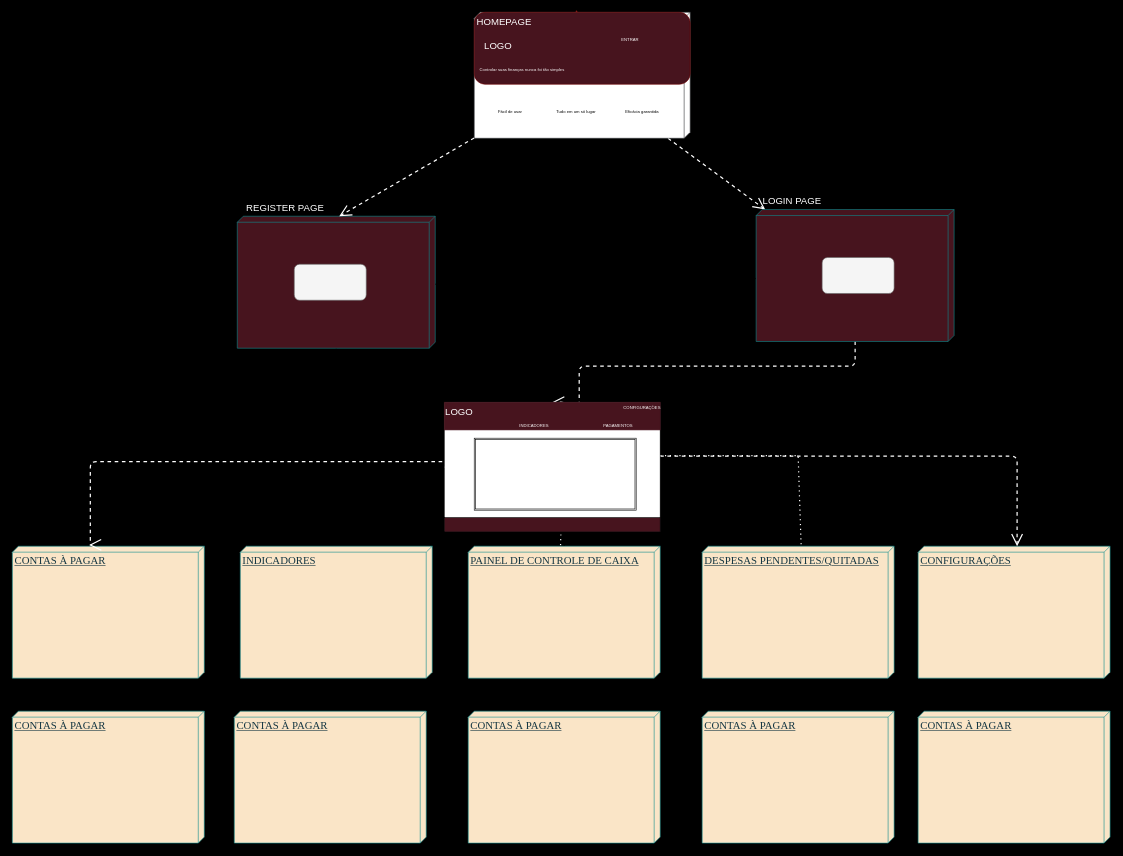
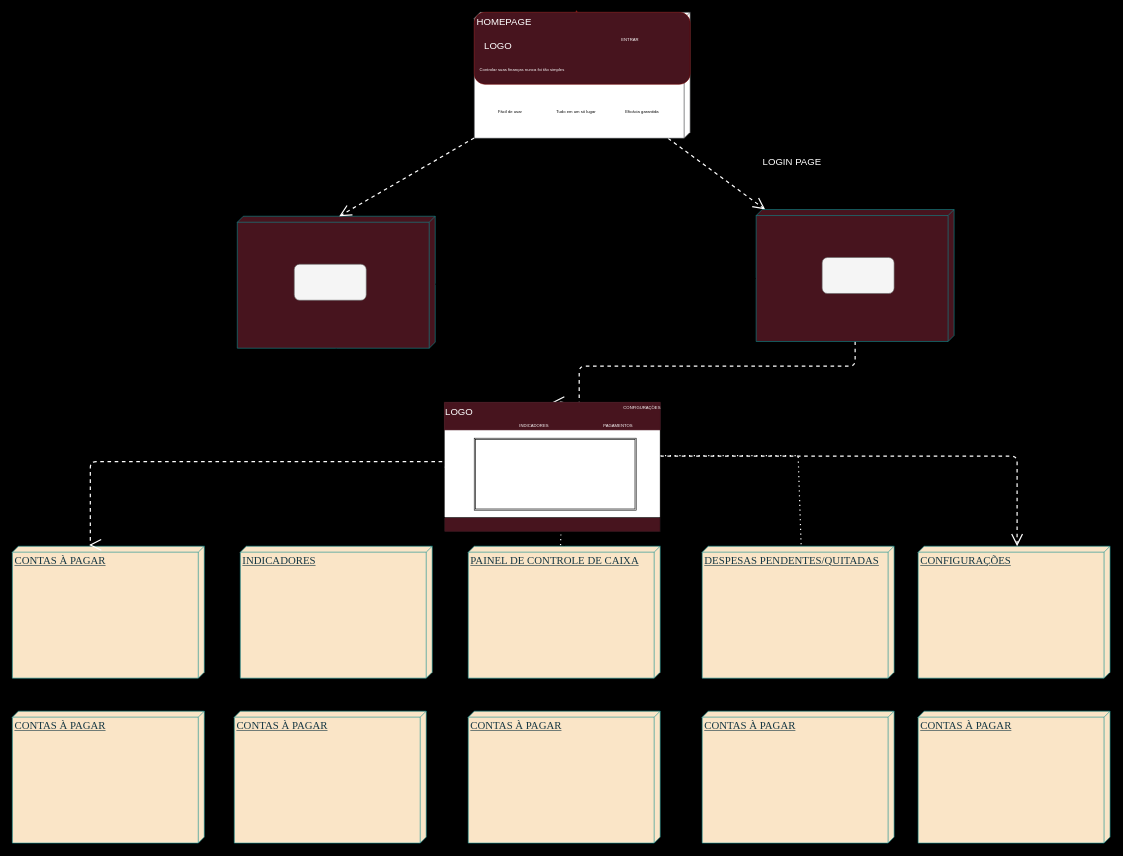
(792, 201) -> (792, 162)
(285, 207) -> none
